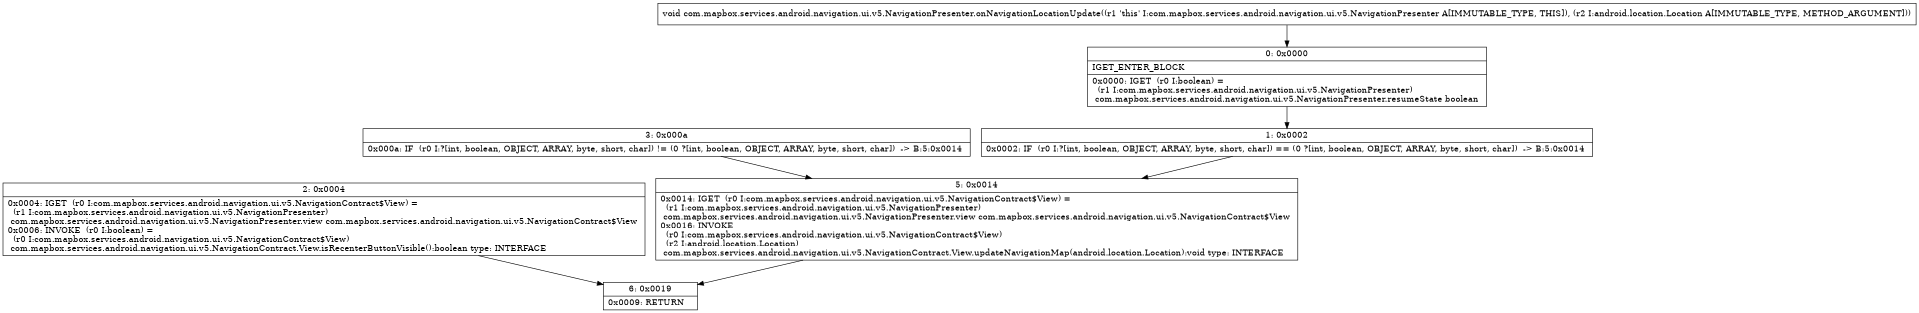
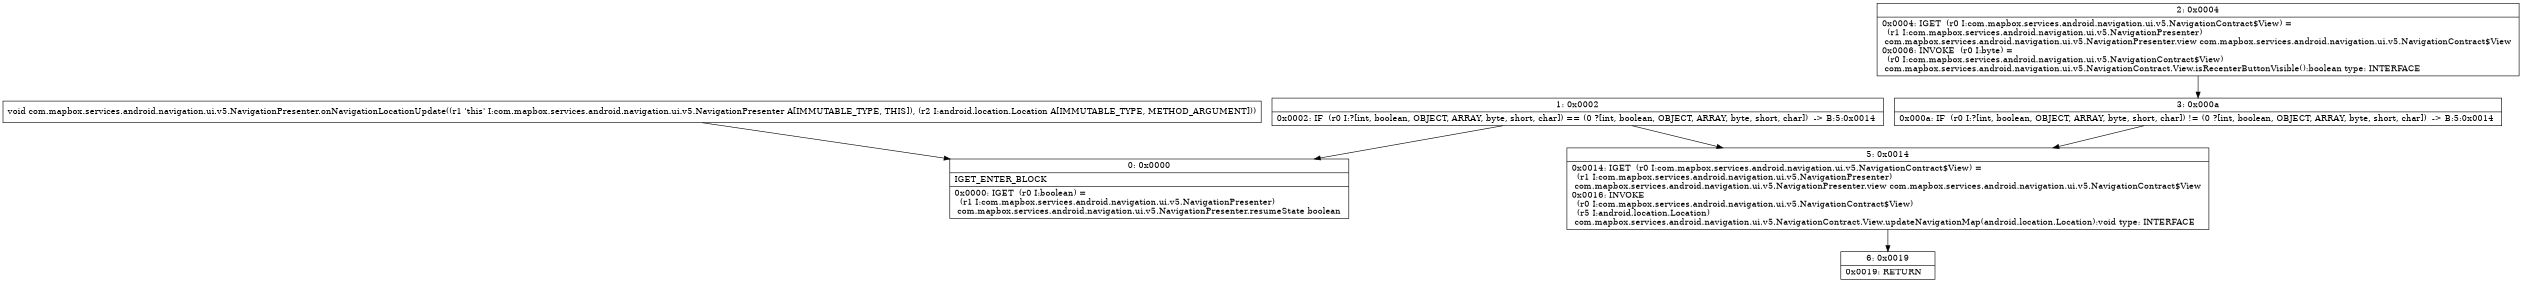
(1287, 115) -> (1412, 142)
(82, 230) -> (1949, 51)
(730, 244) -> (1641, 213)
(538, 269) -> (2198, 84)
(650, 303) -> (1888, 272)
